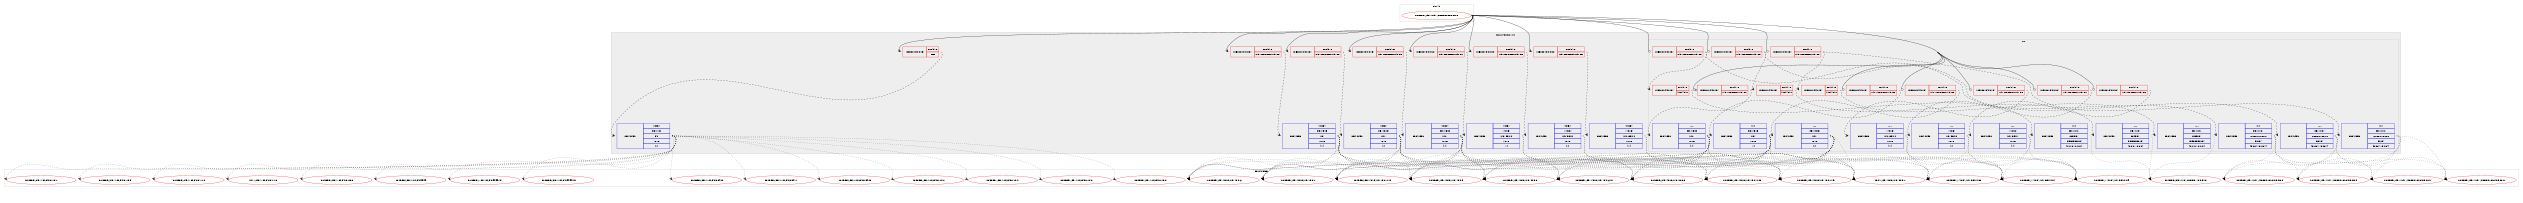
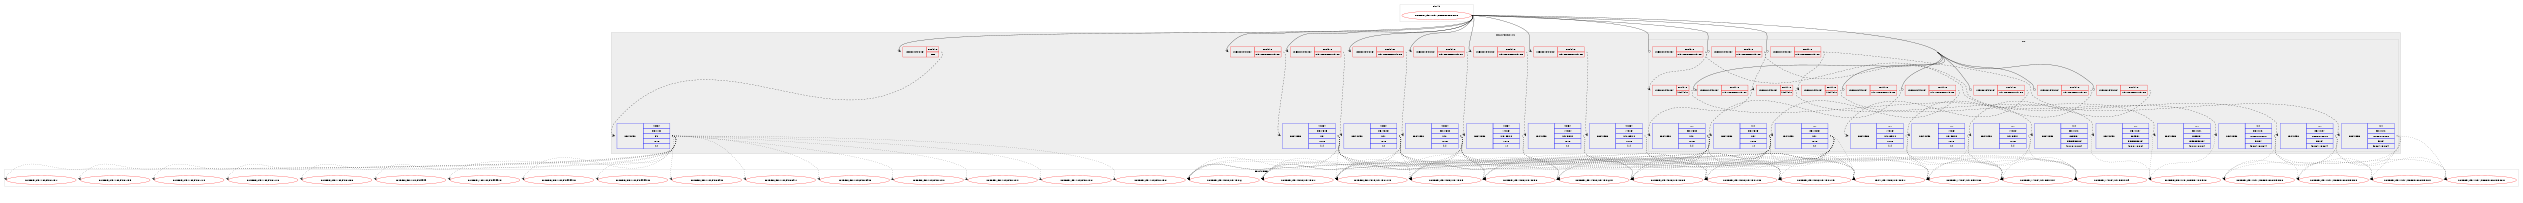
(263, 180) -> (263, 180)
none -> (633, 180)
